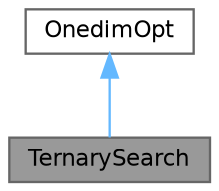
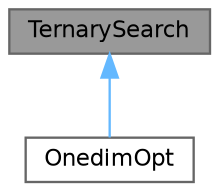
(110, 108) -> (110, 108)
